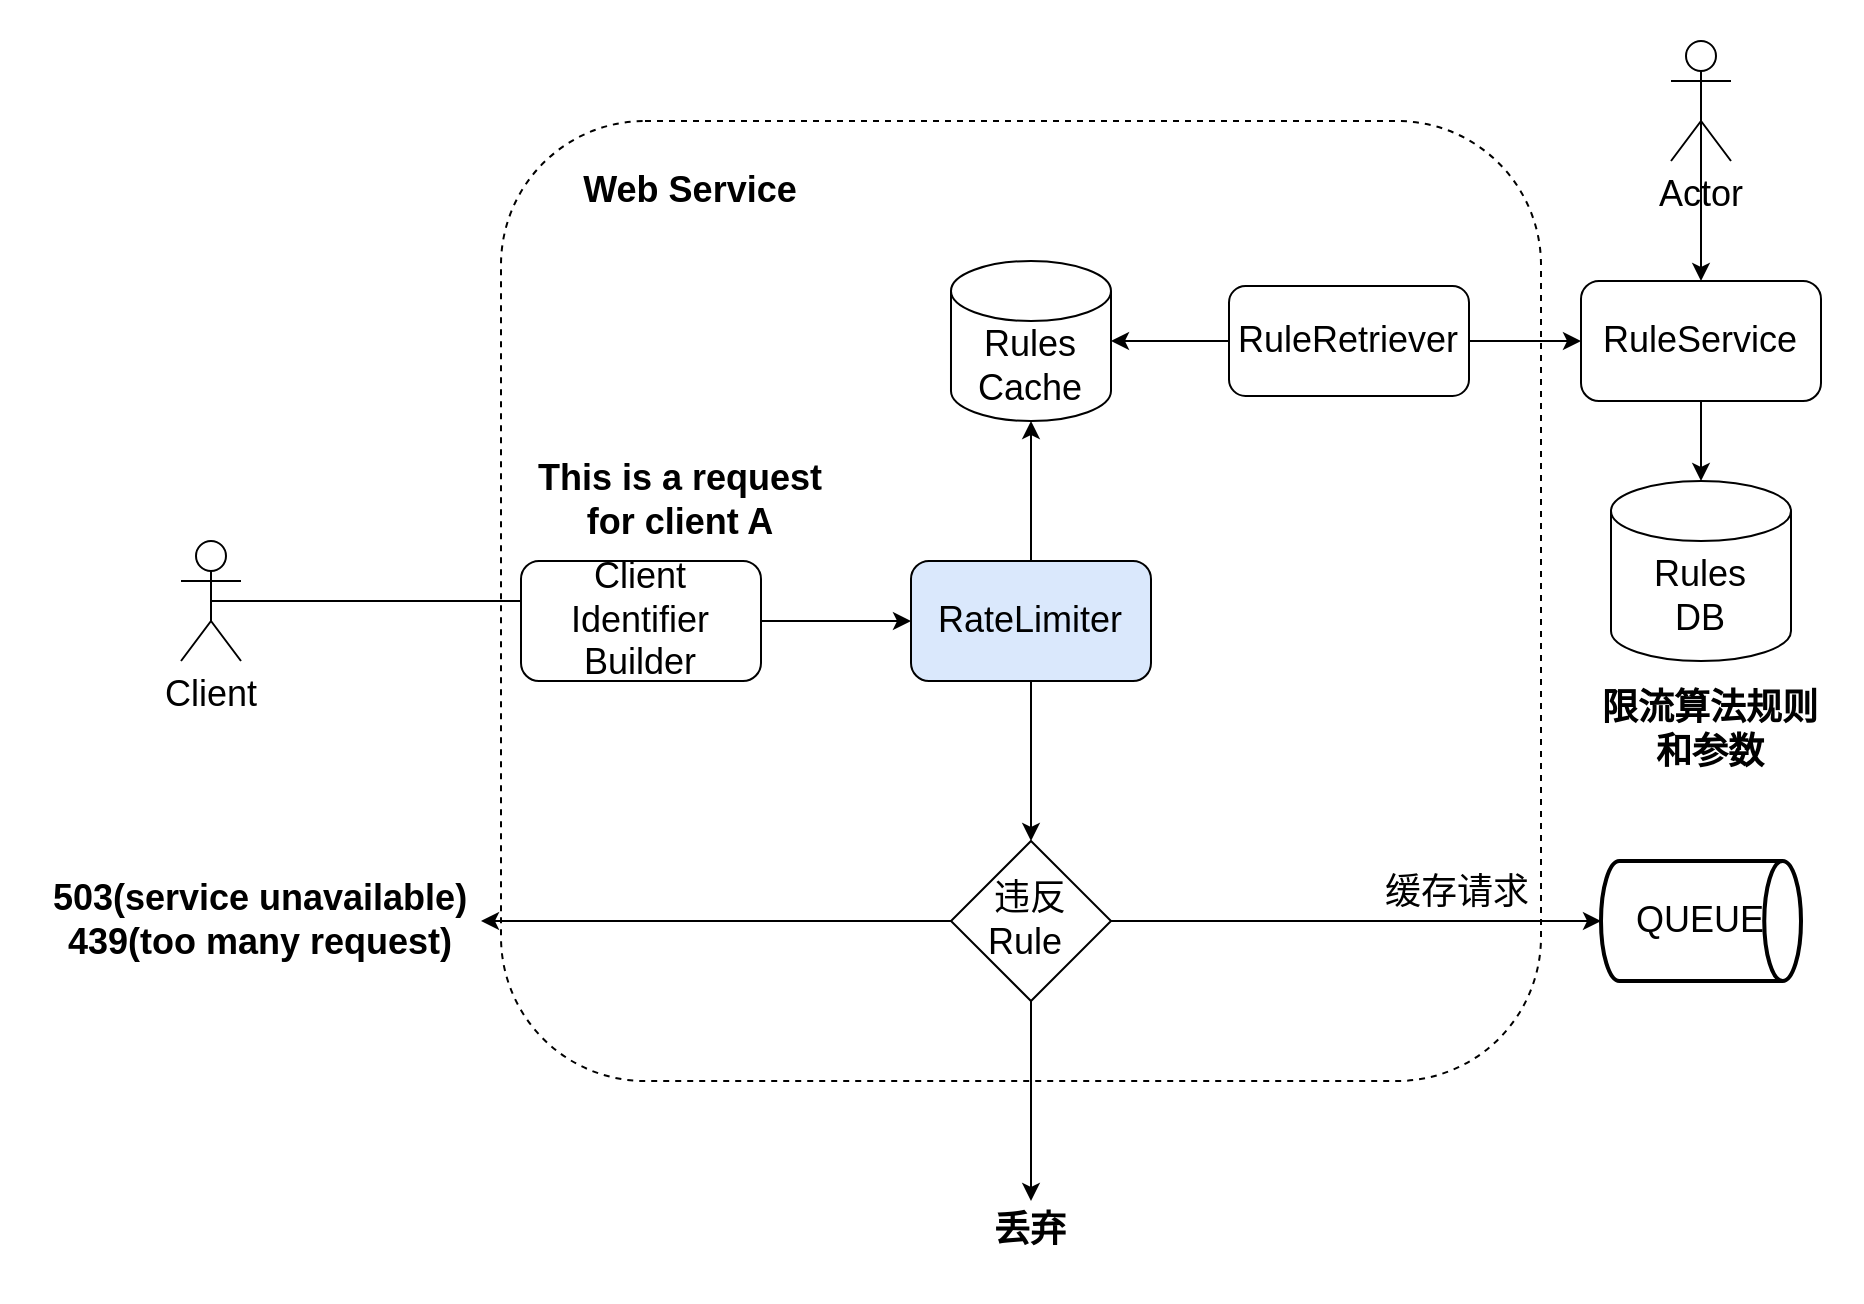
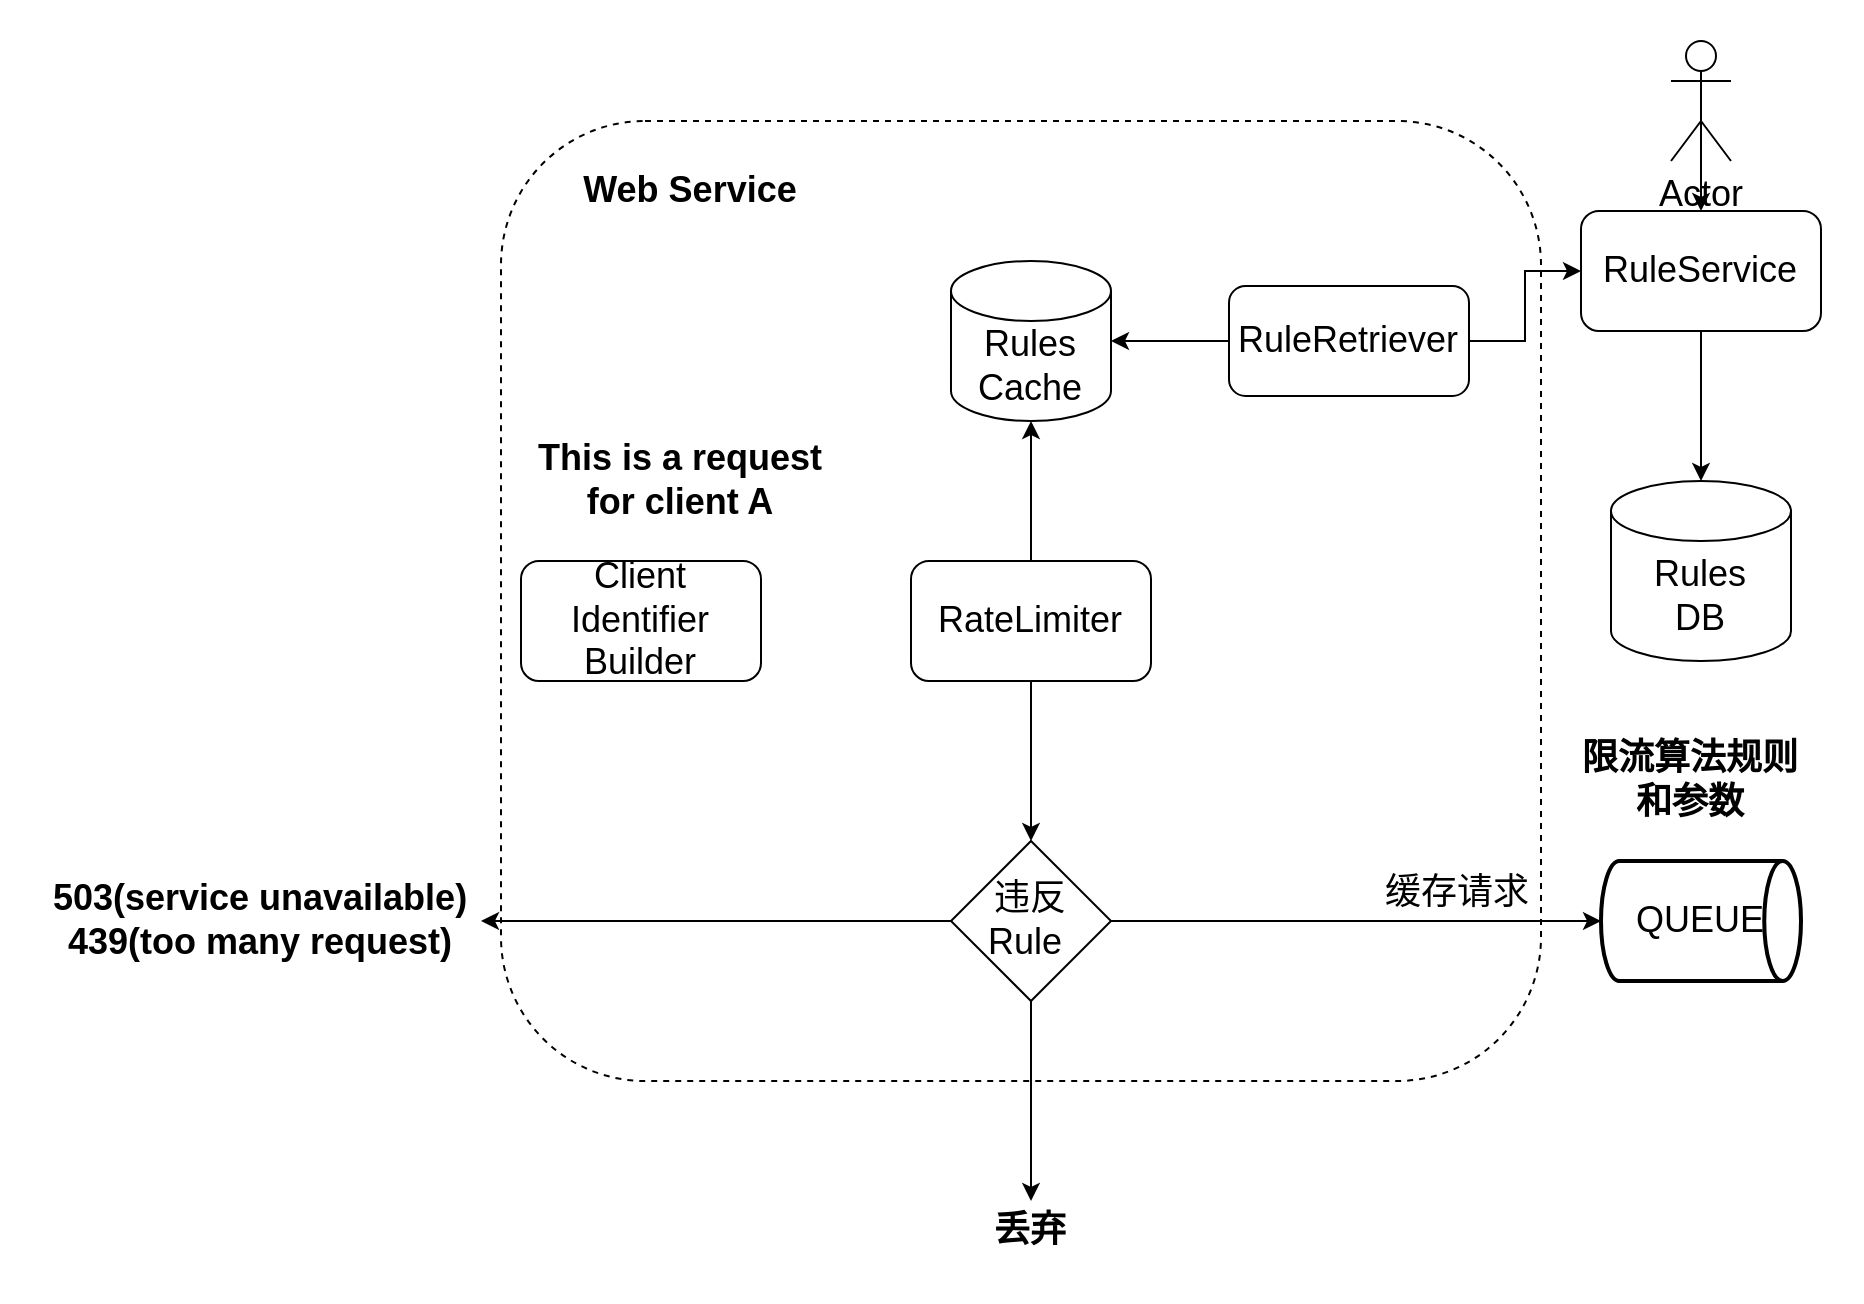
(1701, 341) -> (1701, 271)
(681, 501) -> (681, 481)
(211, 601) -> none
(375, 601) -> none
(1031, 621) -> (1031, 621)
(1711, 731) -> (1691, 781)
